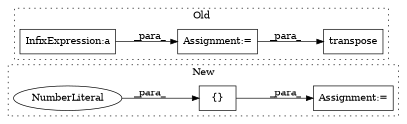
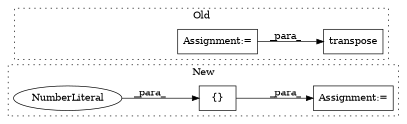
(68, 42) -> none
